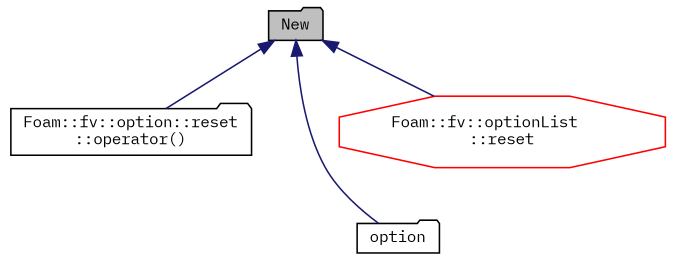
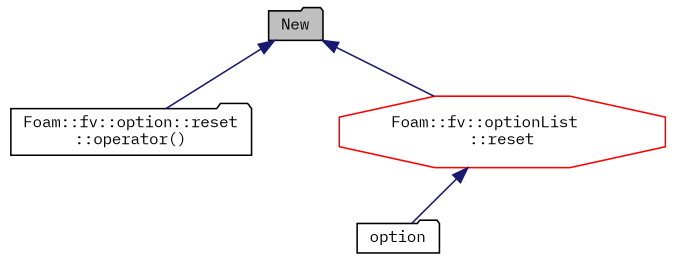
(317, 150) -> (434, 201)
